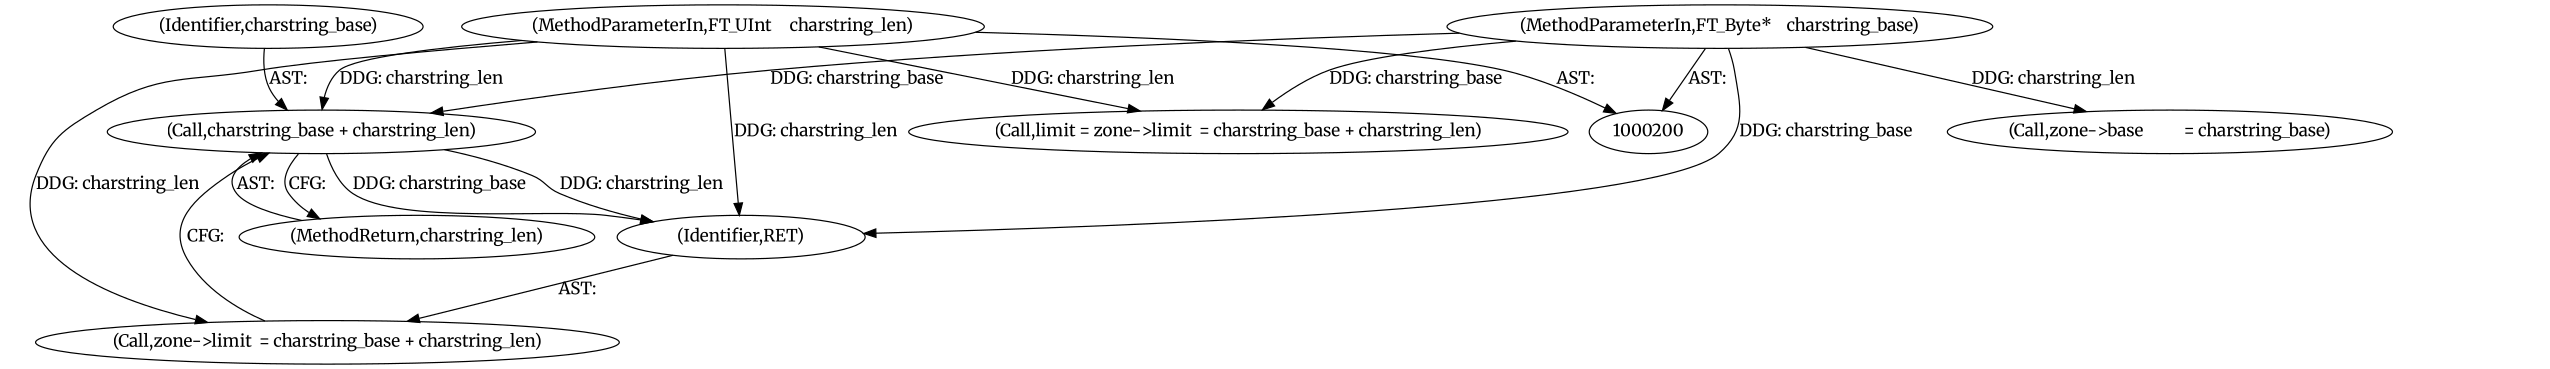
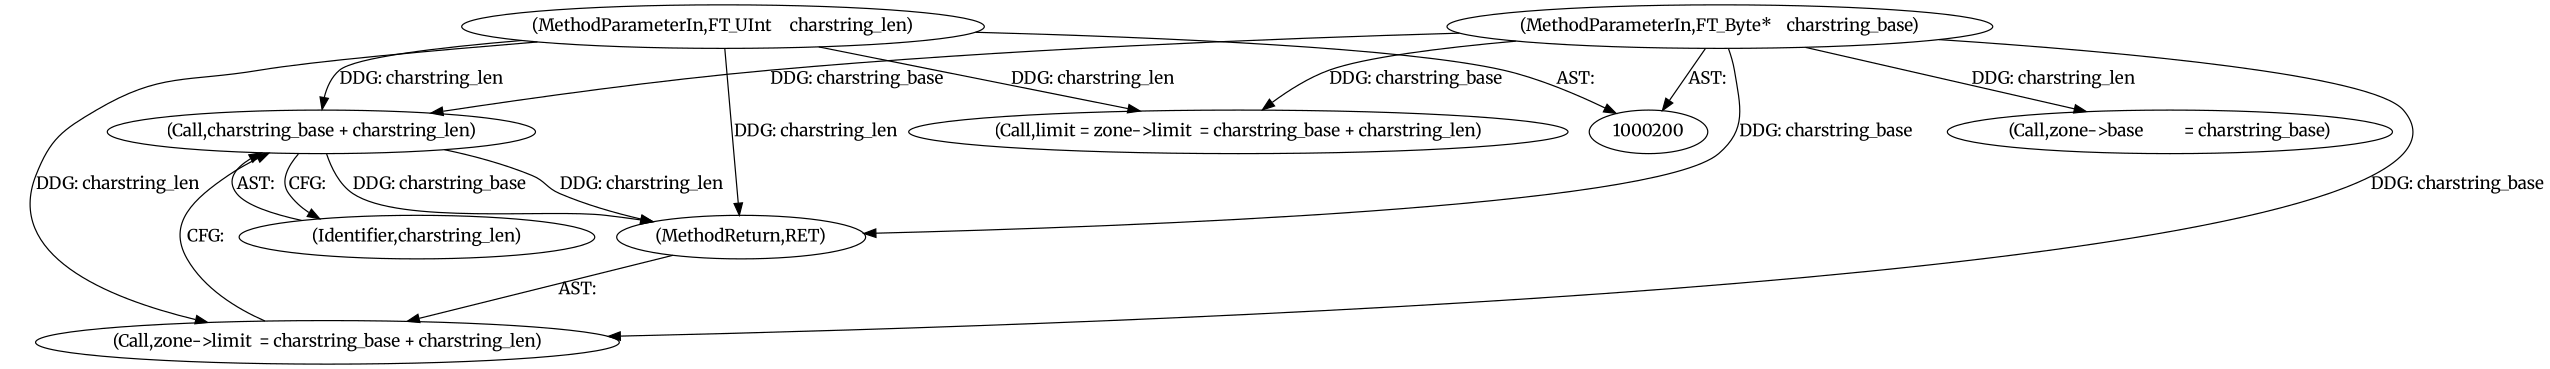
(268, 27) -> none
(417, 237) -> (417, 237)
(741, 237) -> (741, 237)
none -> (1780, 279)
